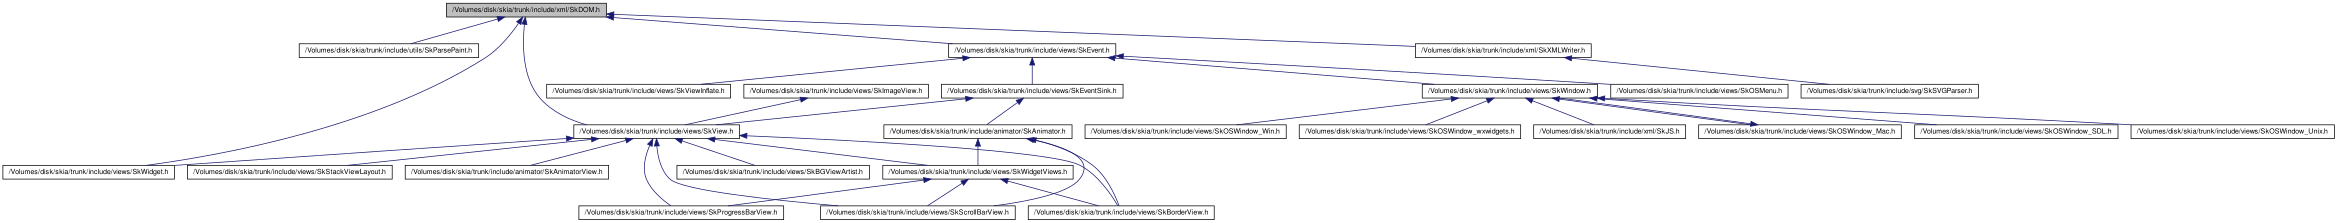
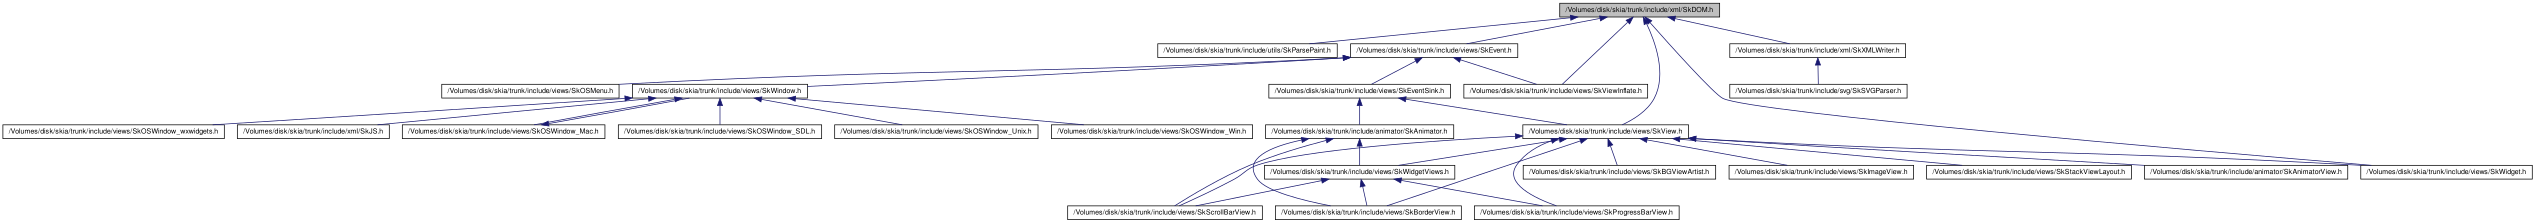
none -> (1595, 53)
(743, 112) -> (1717, 153)
